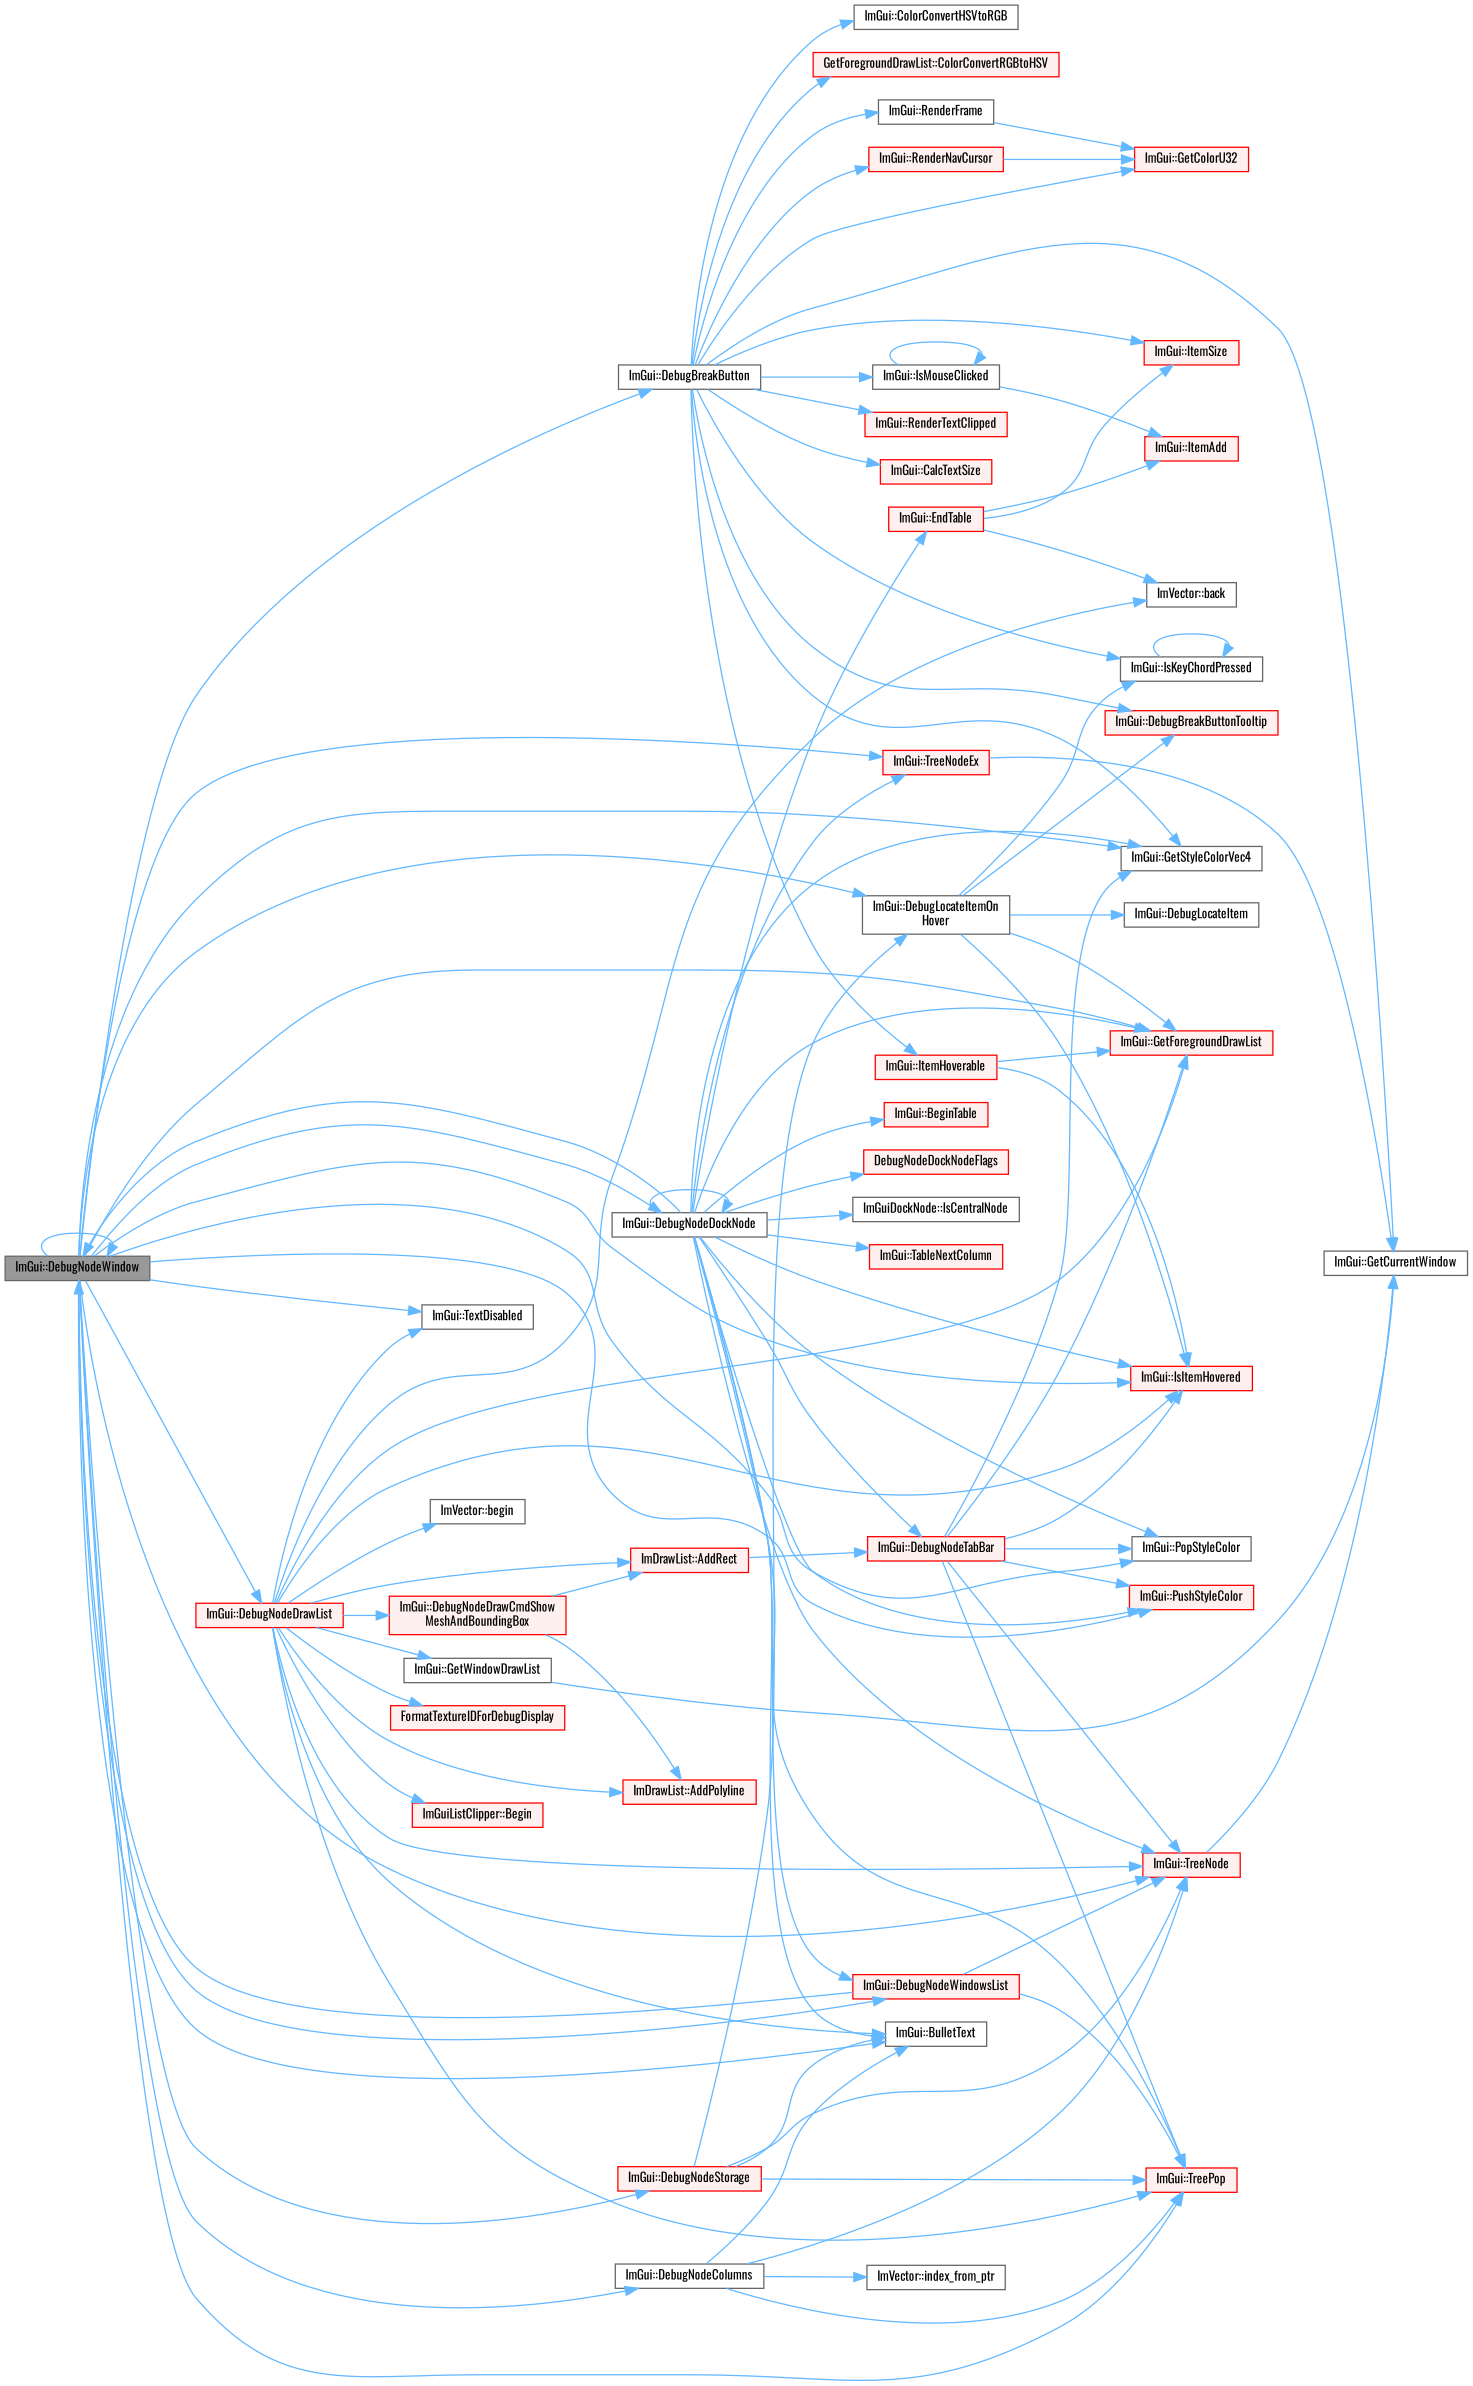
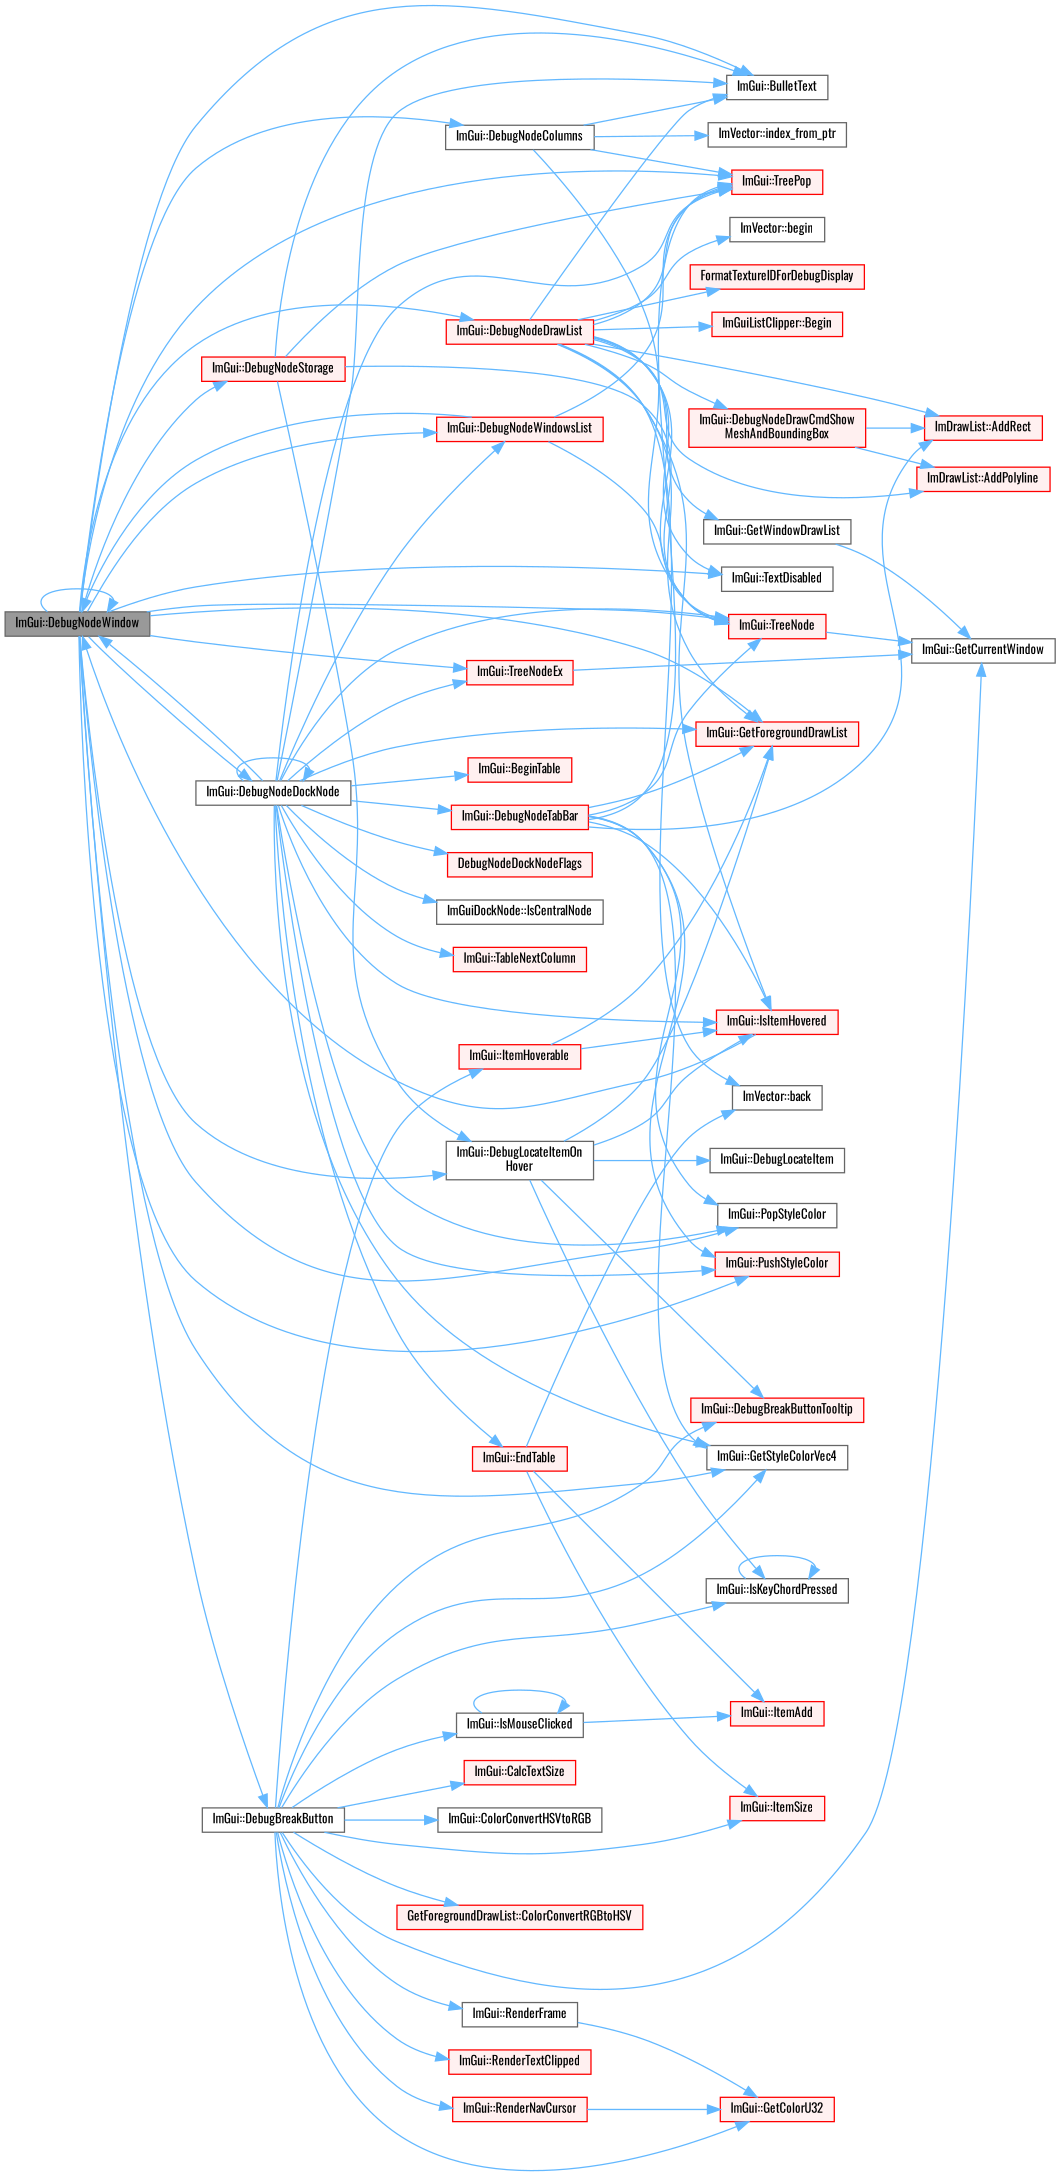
(586, 1217) -> (345, 1048)
(812, 1555) -> (877, 743)
